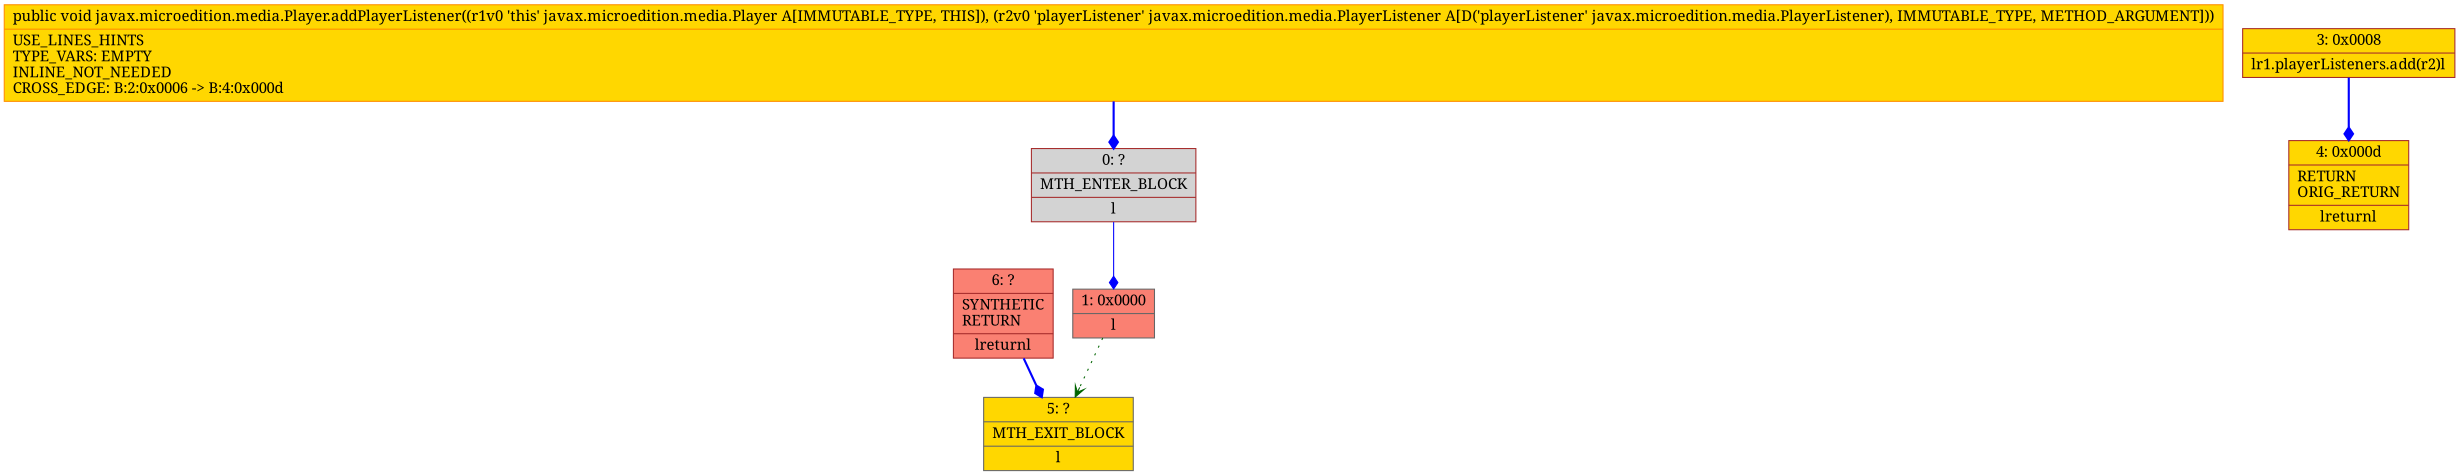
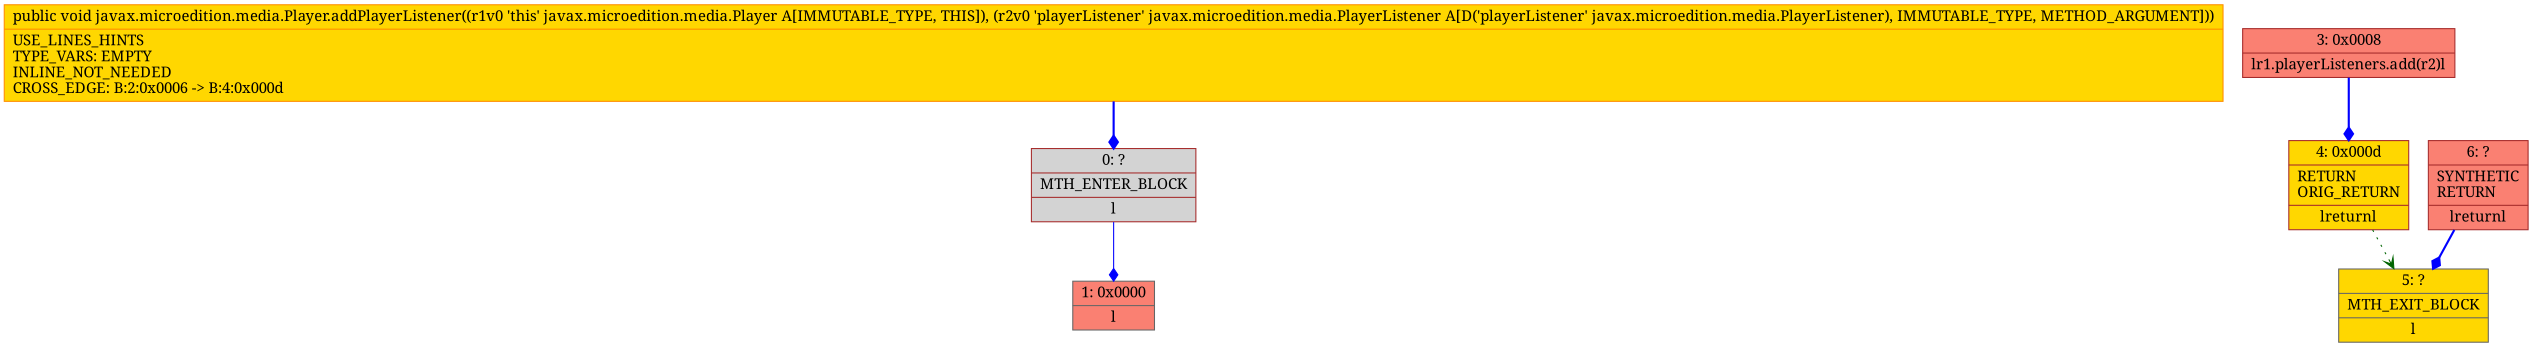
(2349, 53) -> (2349, 53)
(1091, 363) -> (2381, 245)
